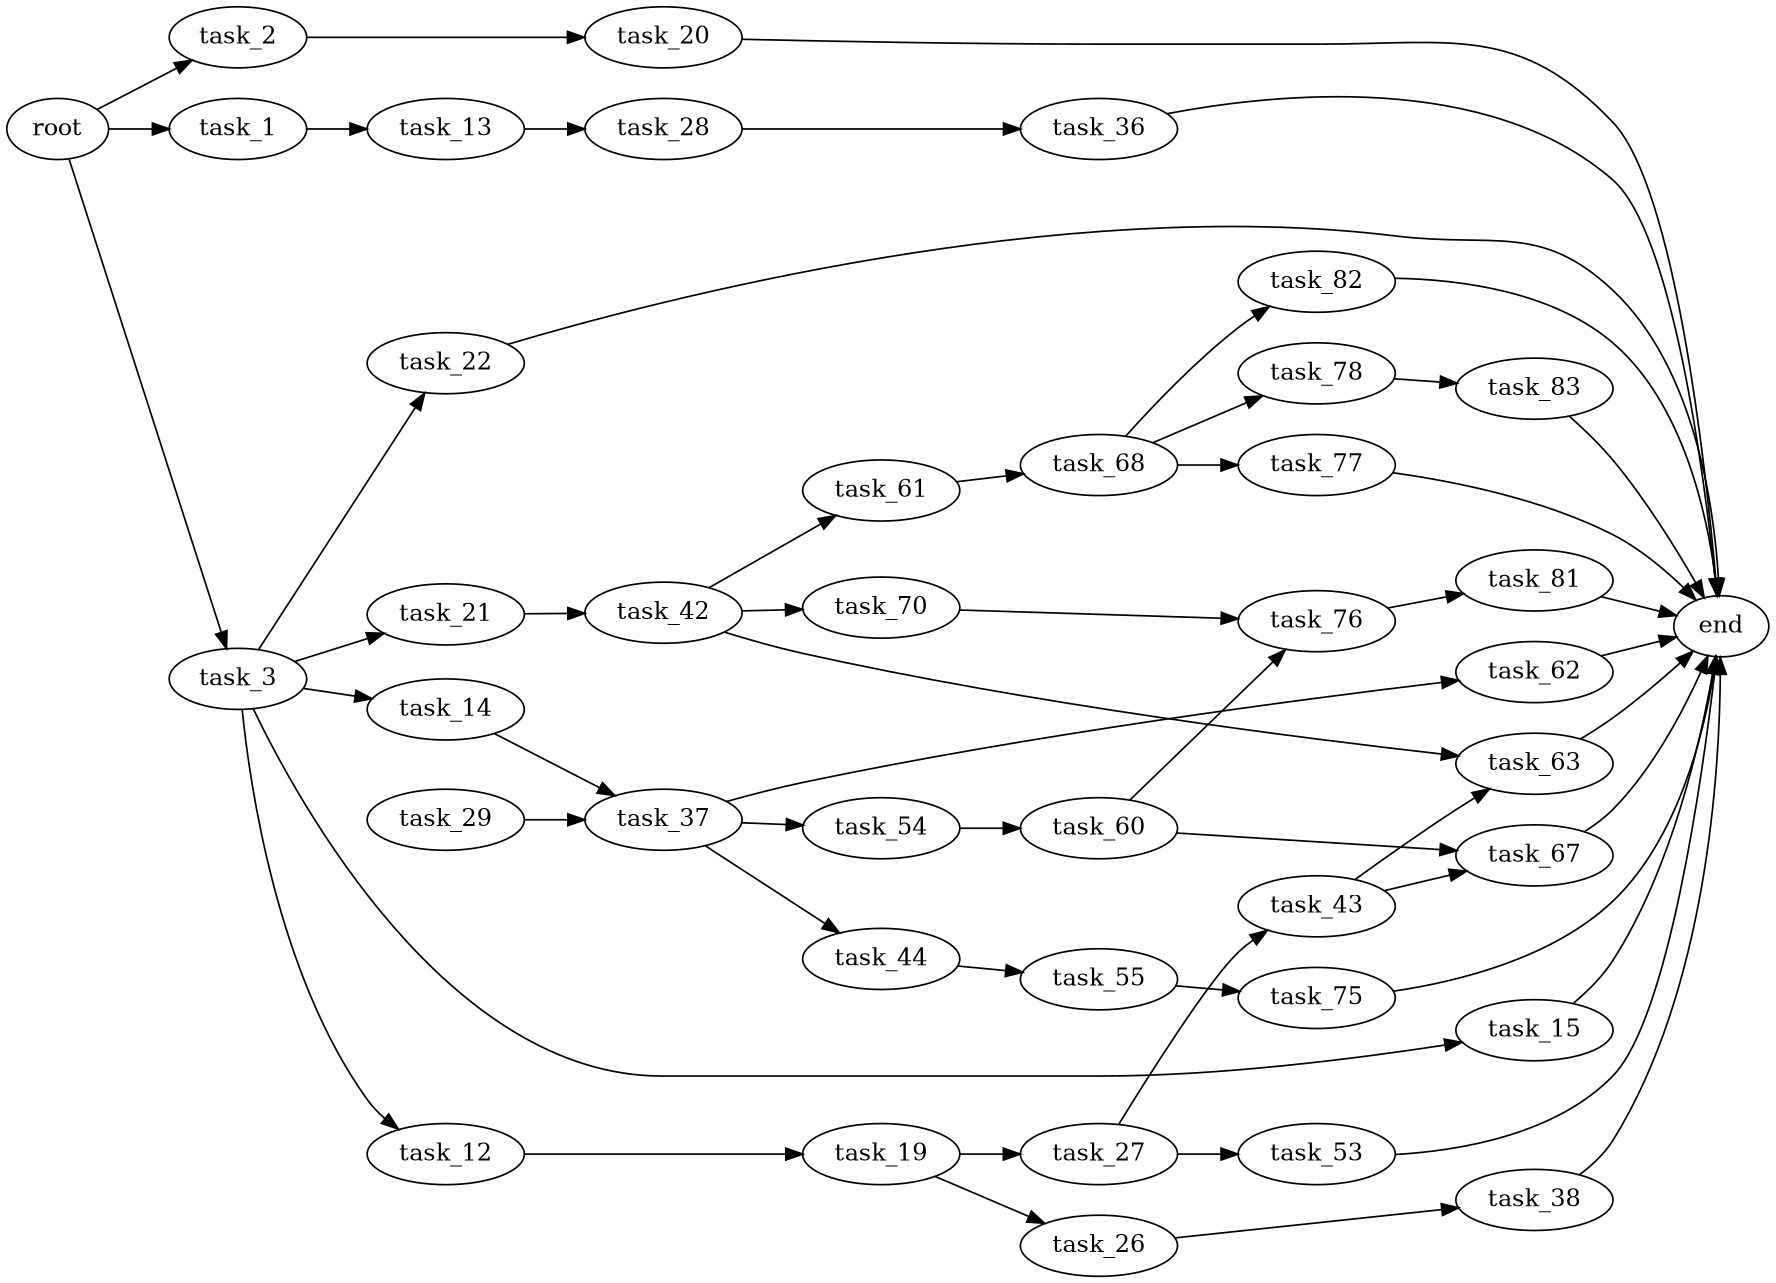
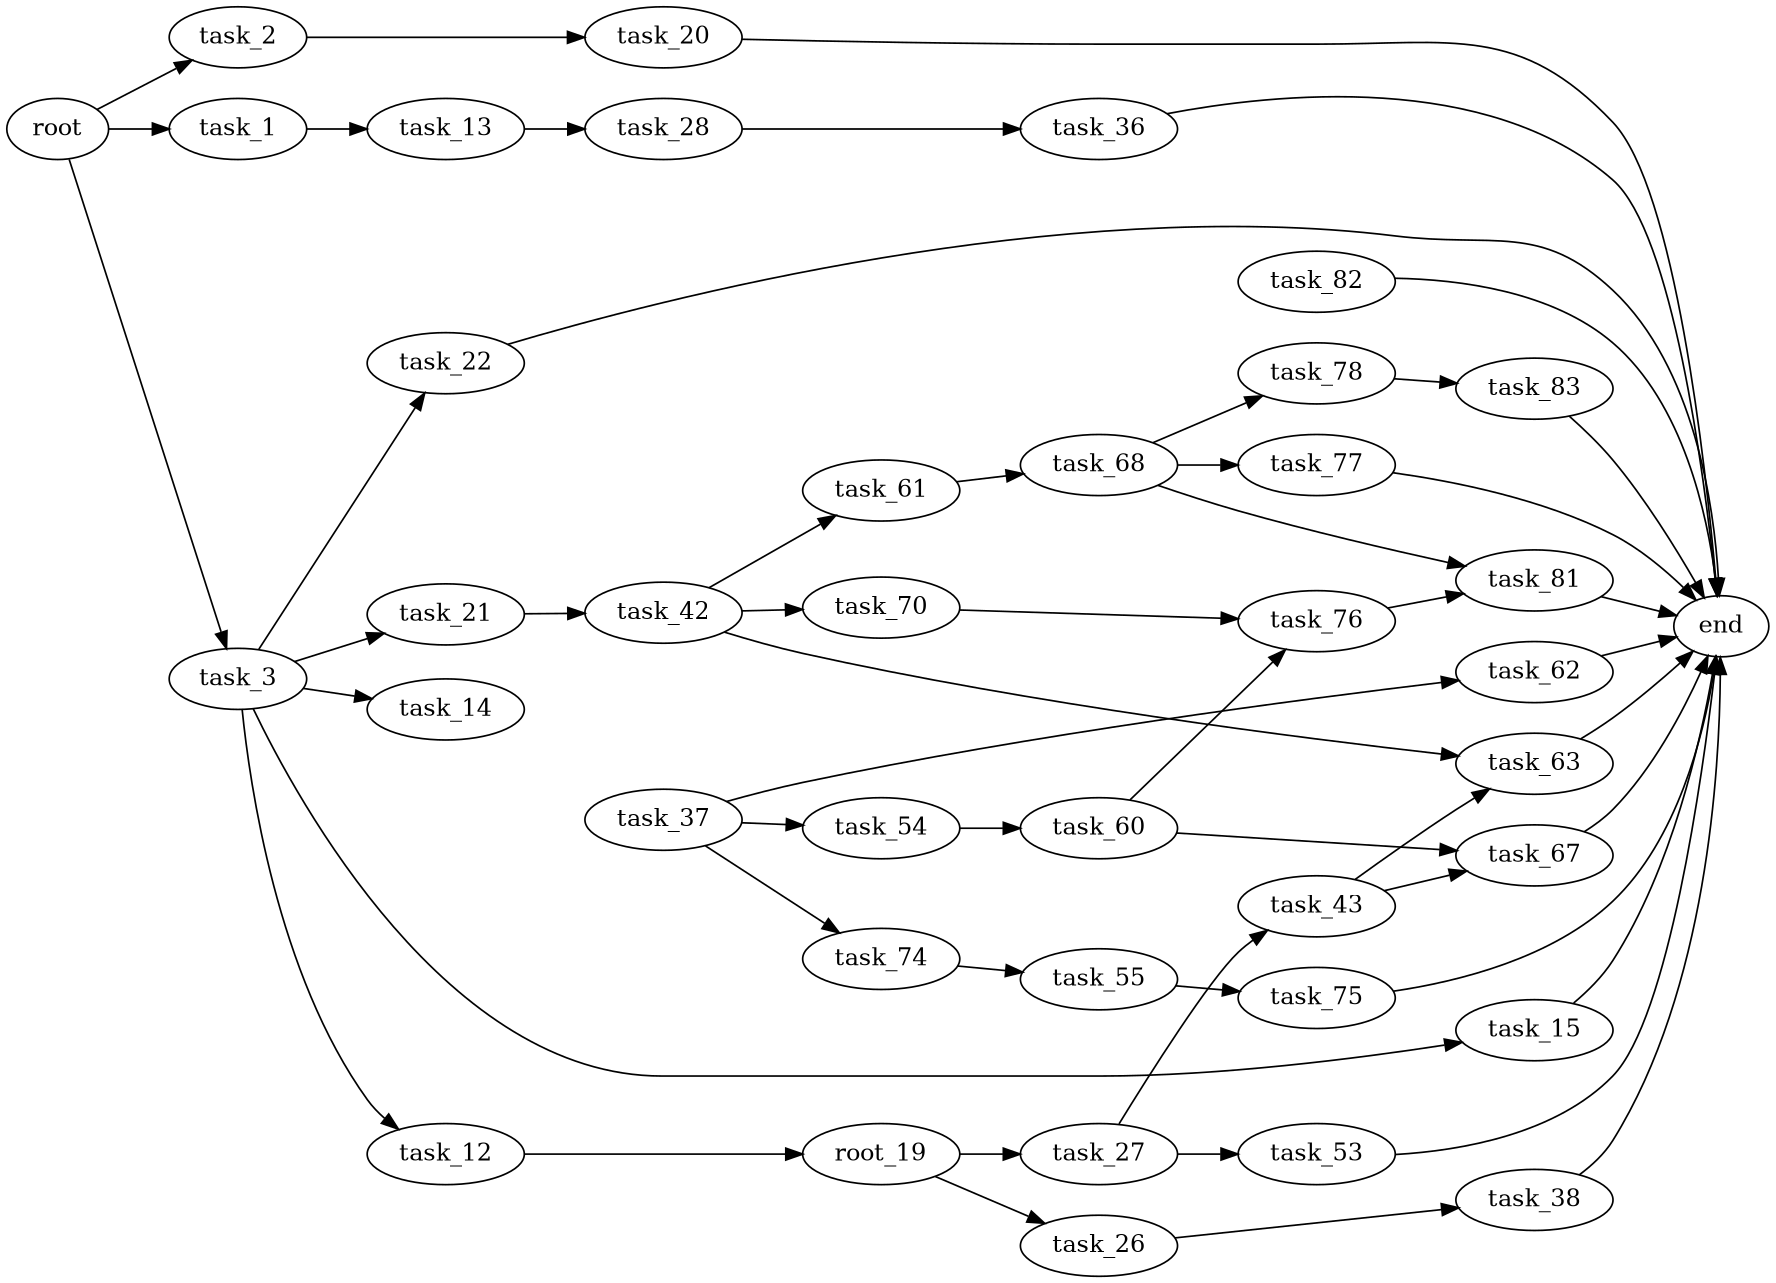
(1187, 373) -> (1302, 528)
(547, 761) -> none
(446, 820) -> none
(881, 959) -> (881, 959)
(881, 1154) -> (881, 1154)
